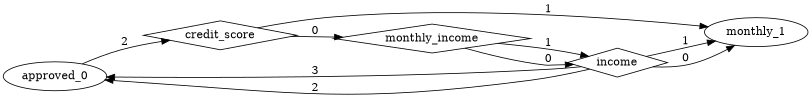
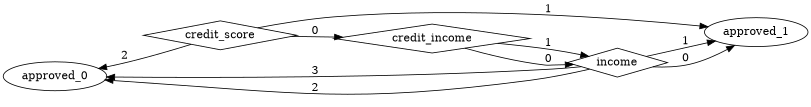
(756, 32) -> (756, 32)
(432, 39) -> (432, 39)
(121, 50) -> (149, 57)
